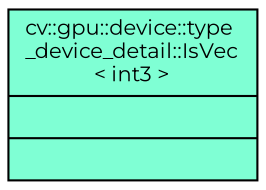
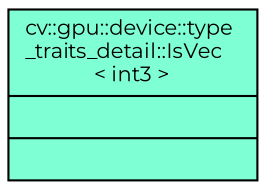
(133, 52) -> (124, 52)
